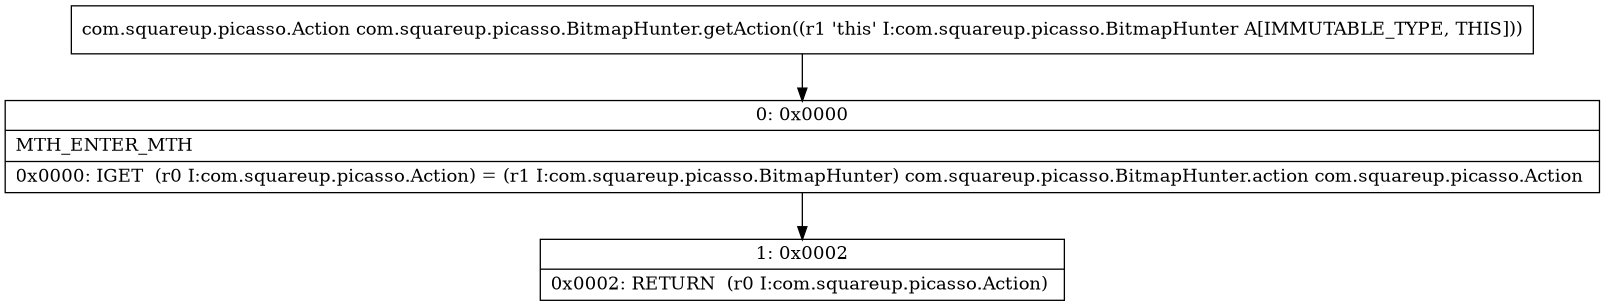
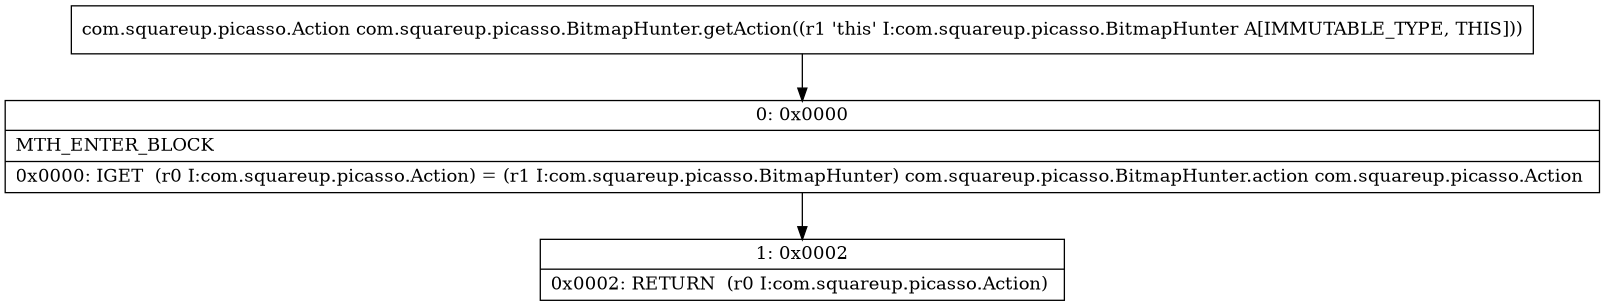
(104, 145) -> (115, 145)
